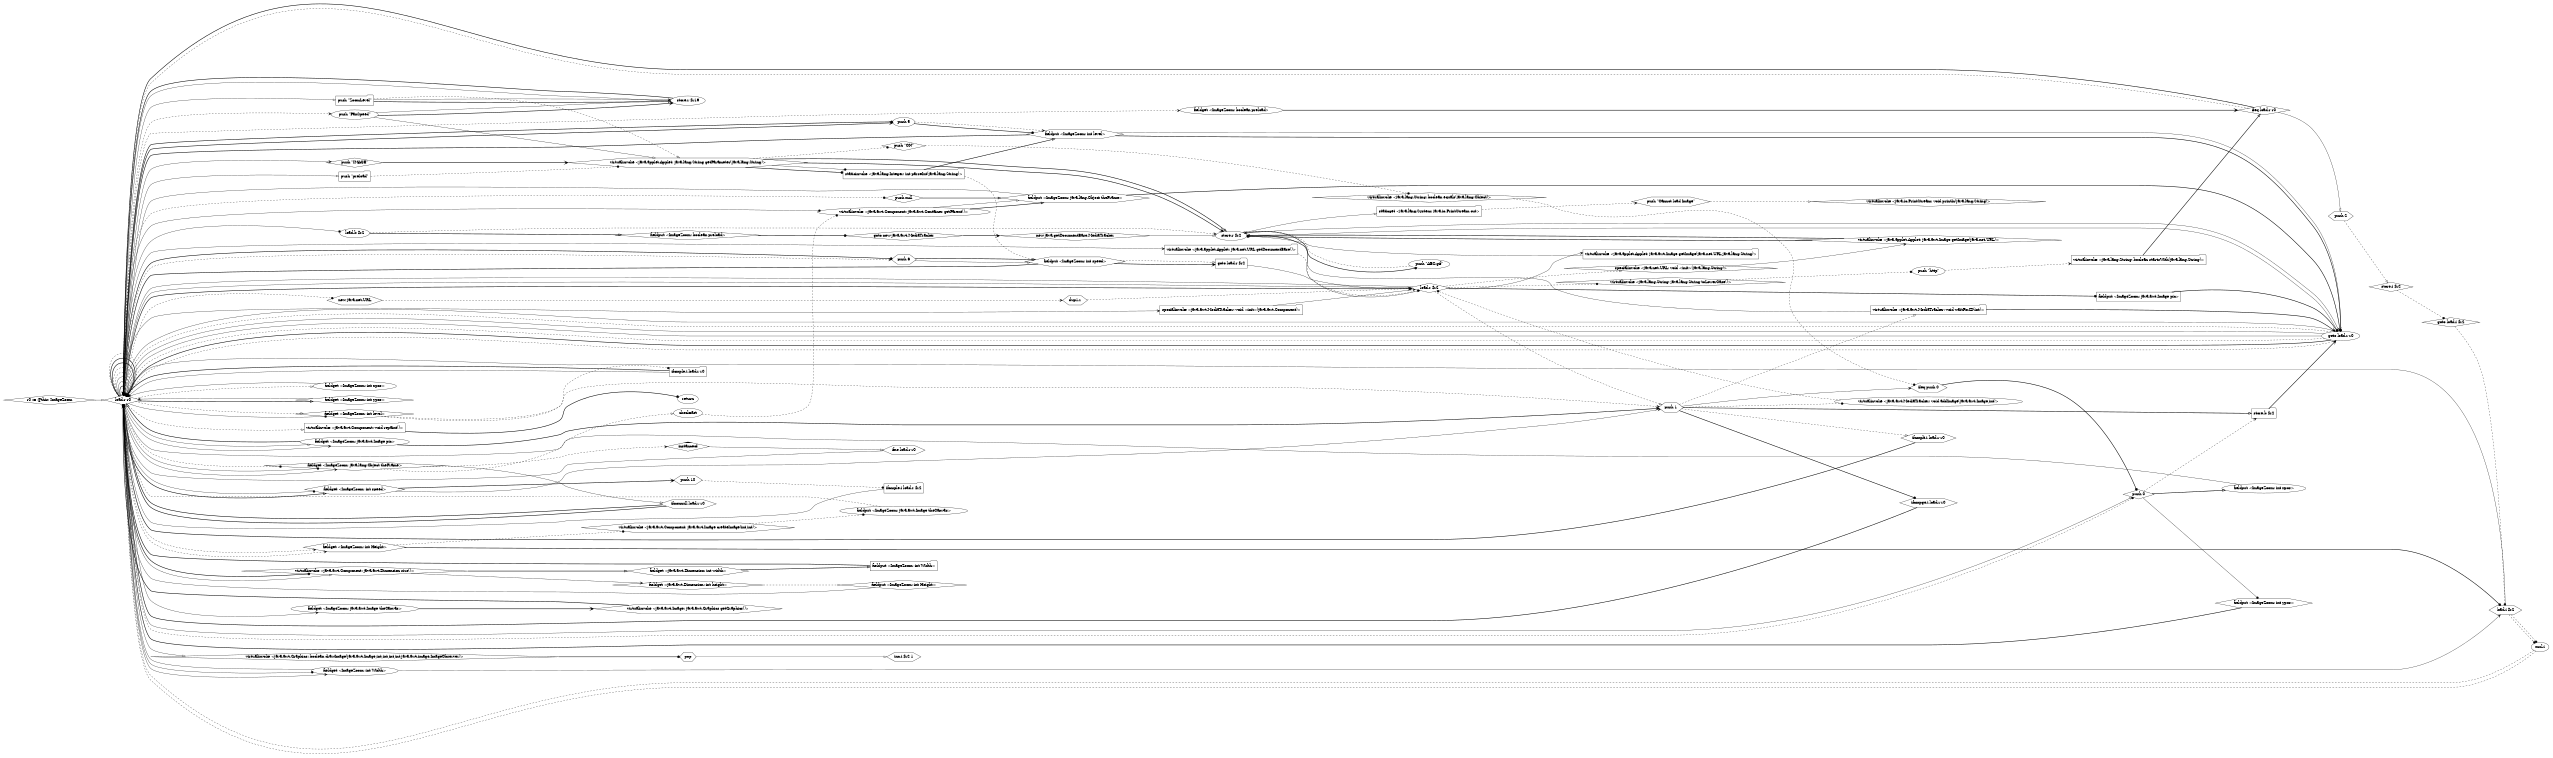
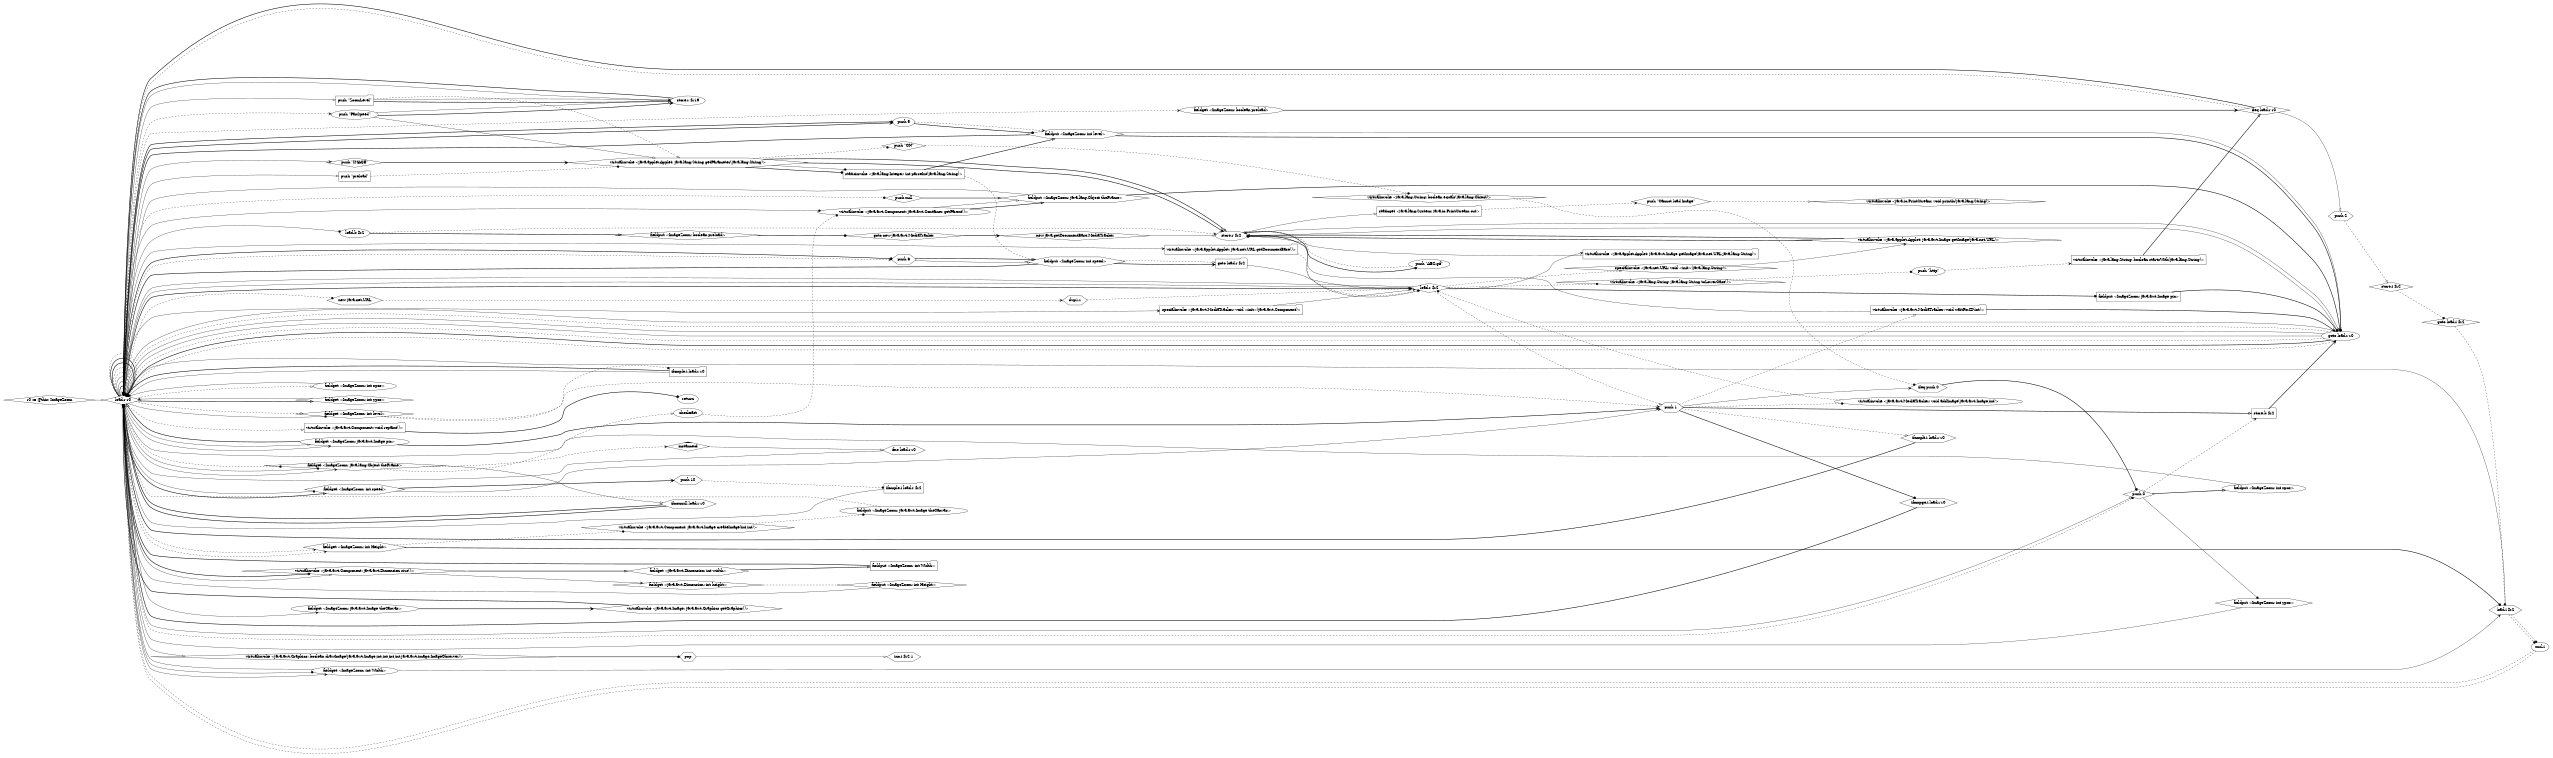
(1080, 645) -> (1080, 645)
